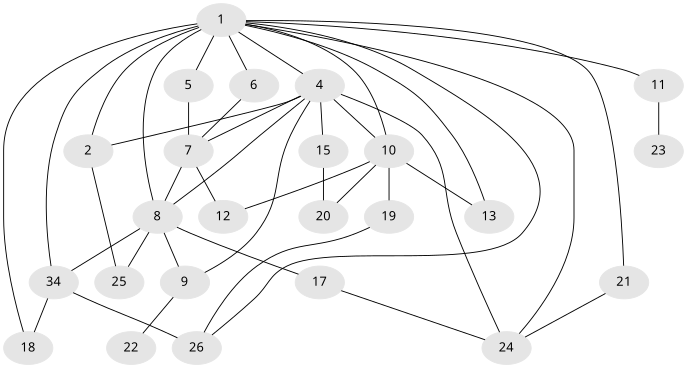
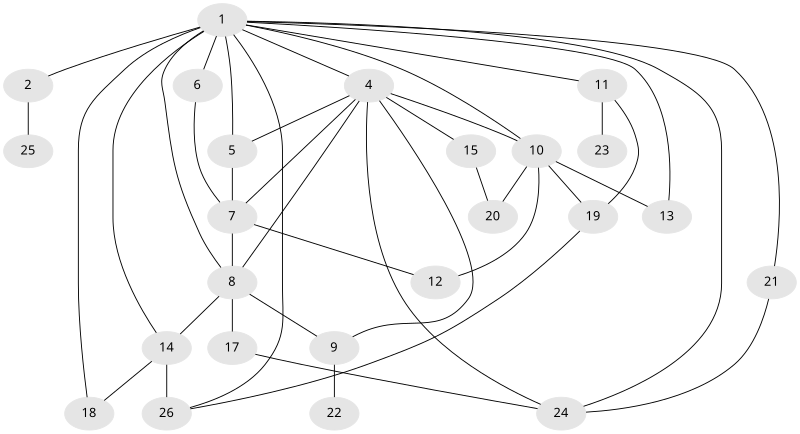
(207, 123) -> (301, 118)
none -> (638, 154)
(139, 249) -> none
(54, 282) -> (167, 348)
